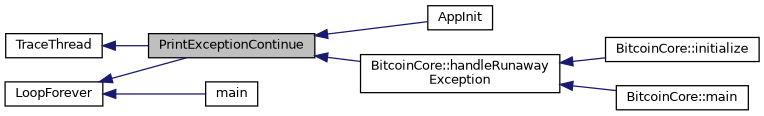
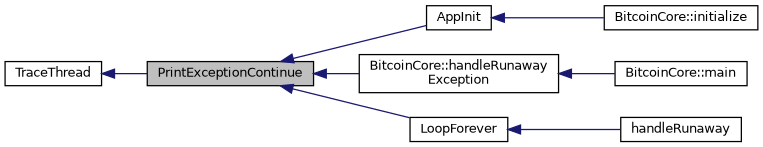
(589, 60) -> (554, 18)
(149, 68) -> (351, 103)
(232, 94) -> (681, 129)
